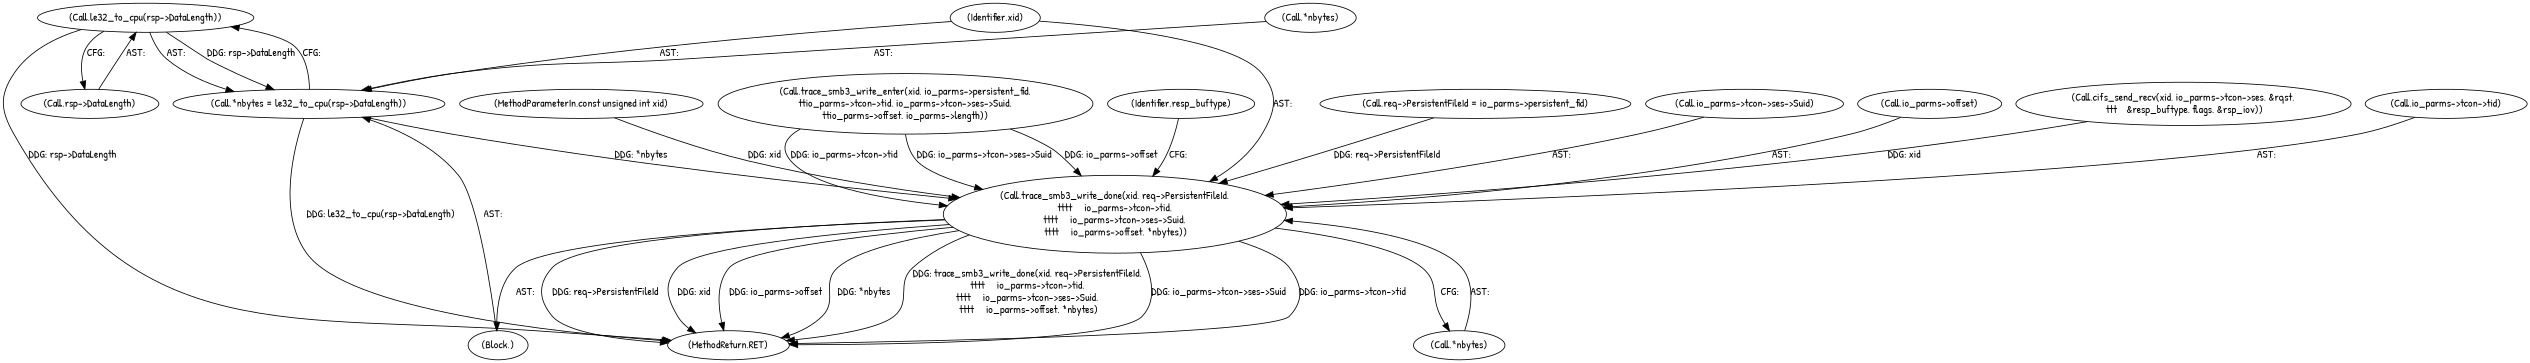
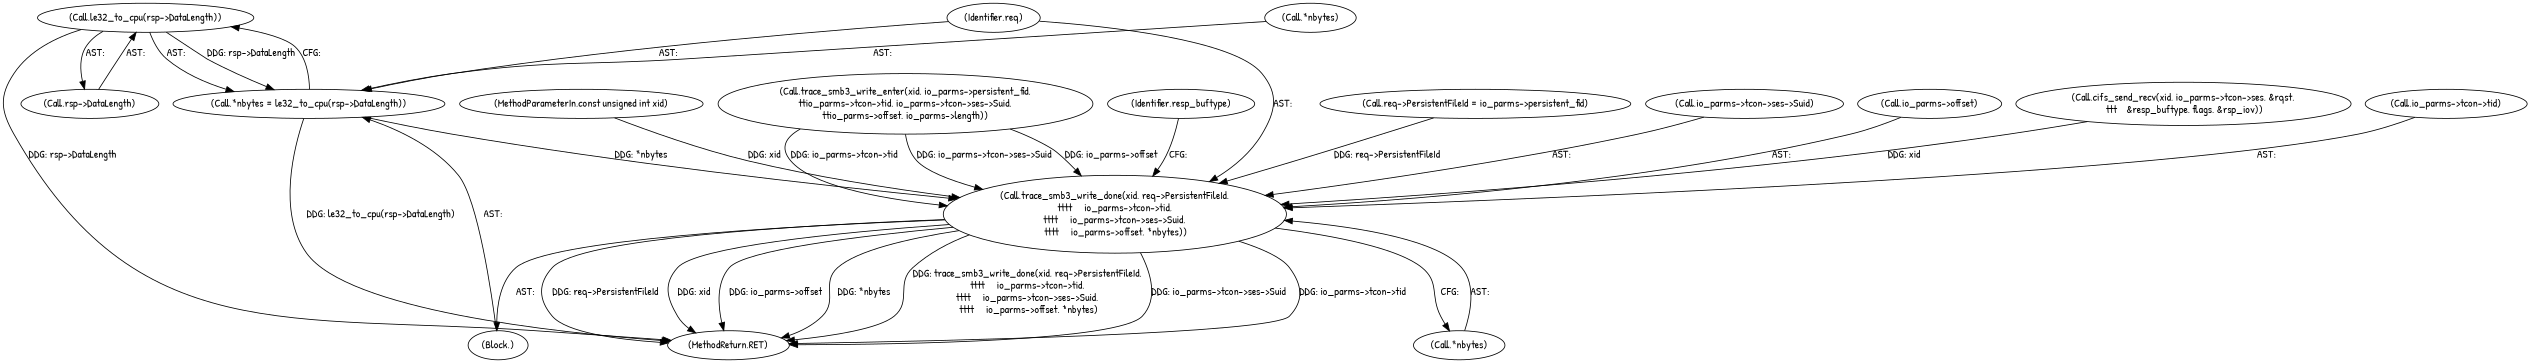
(995, 18) -> (994, 18)
(97, 53) -> (97, 53)
